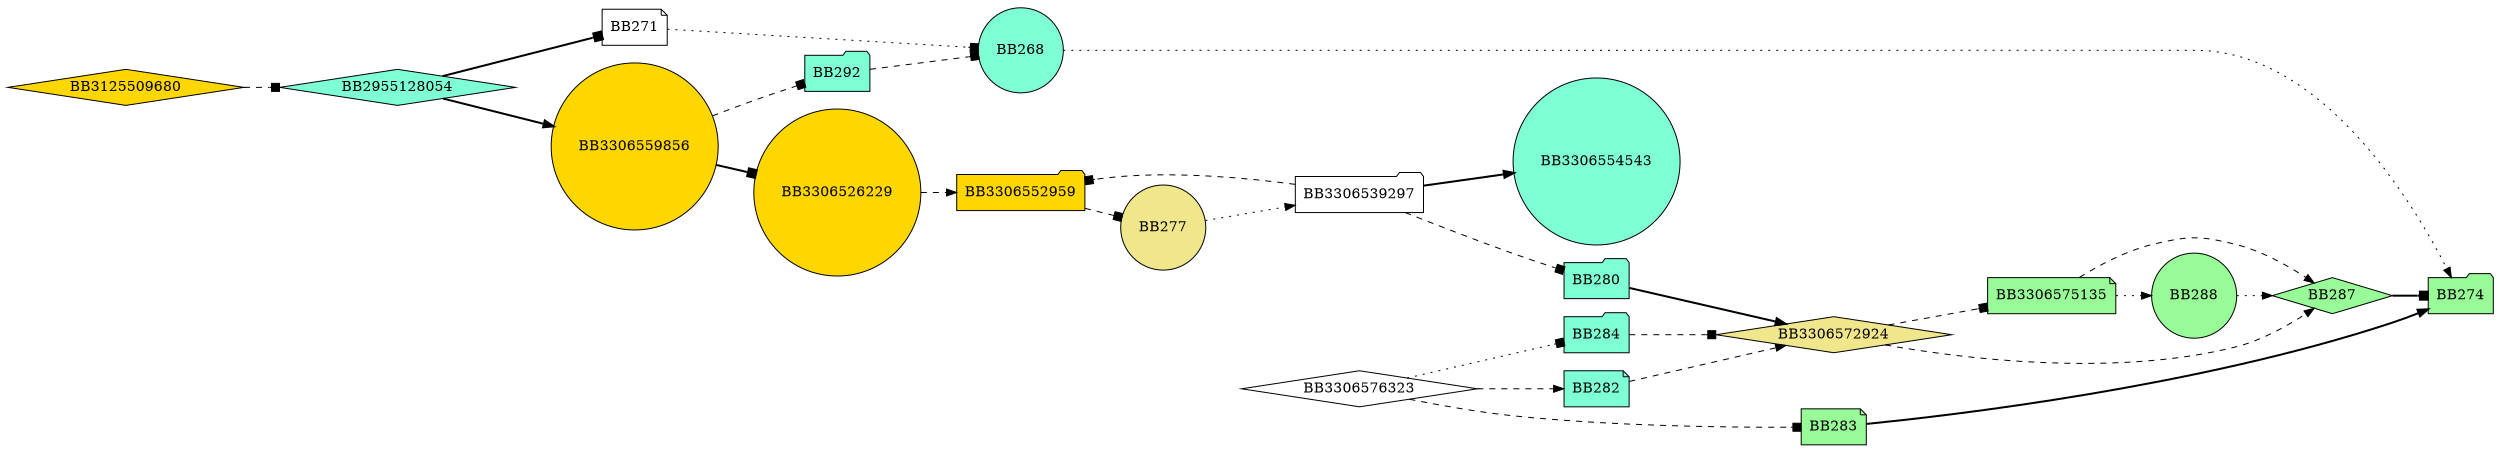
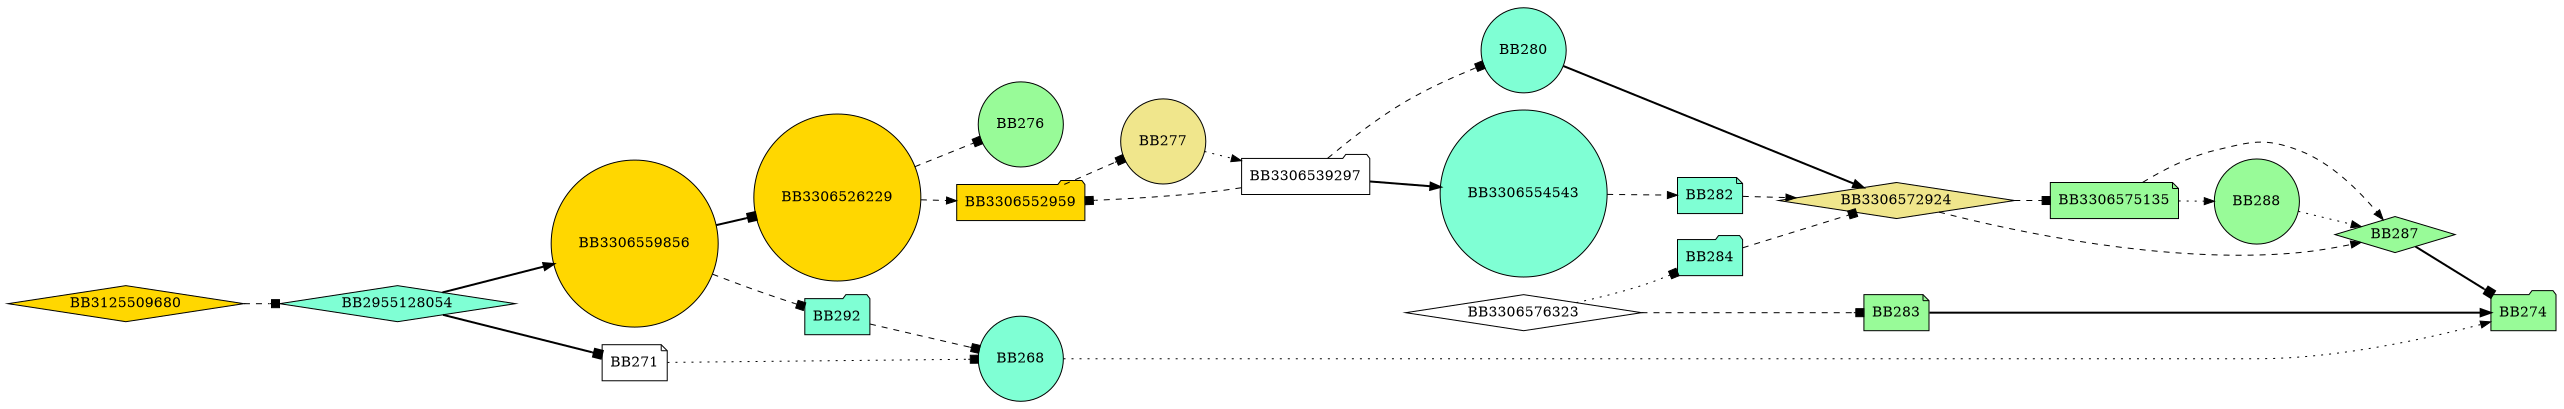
none -> (1021, 124)
(1597, 281) -> (1524, 50)
(1515, 389) -> (1637, 195)
